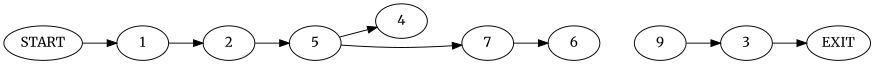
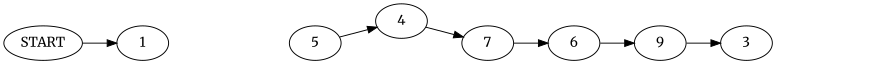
(229, 43) -> none
none -> (612, 43)
(839, 43) -> none
(397, 47) -> (440, 31)
